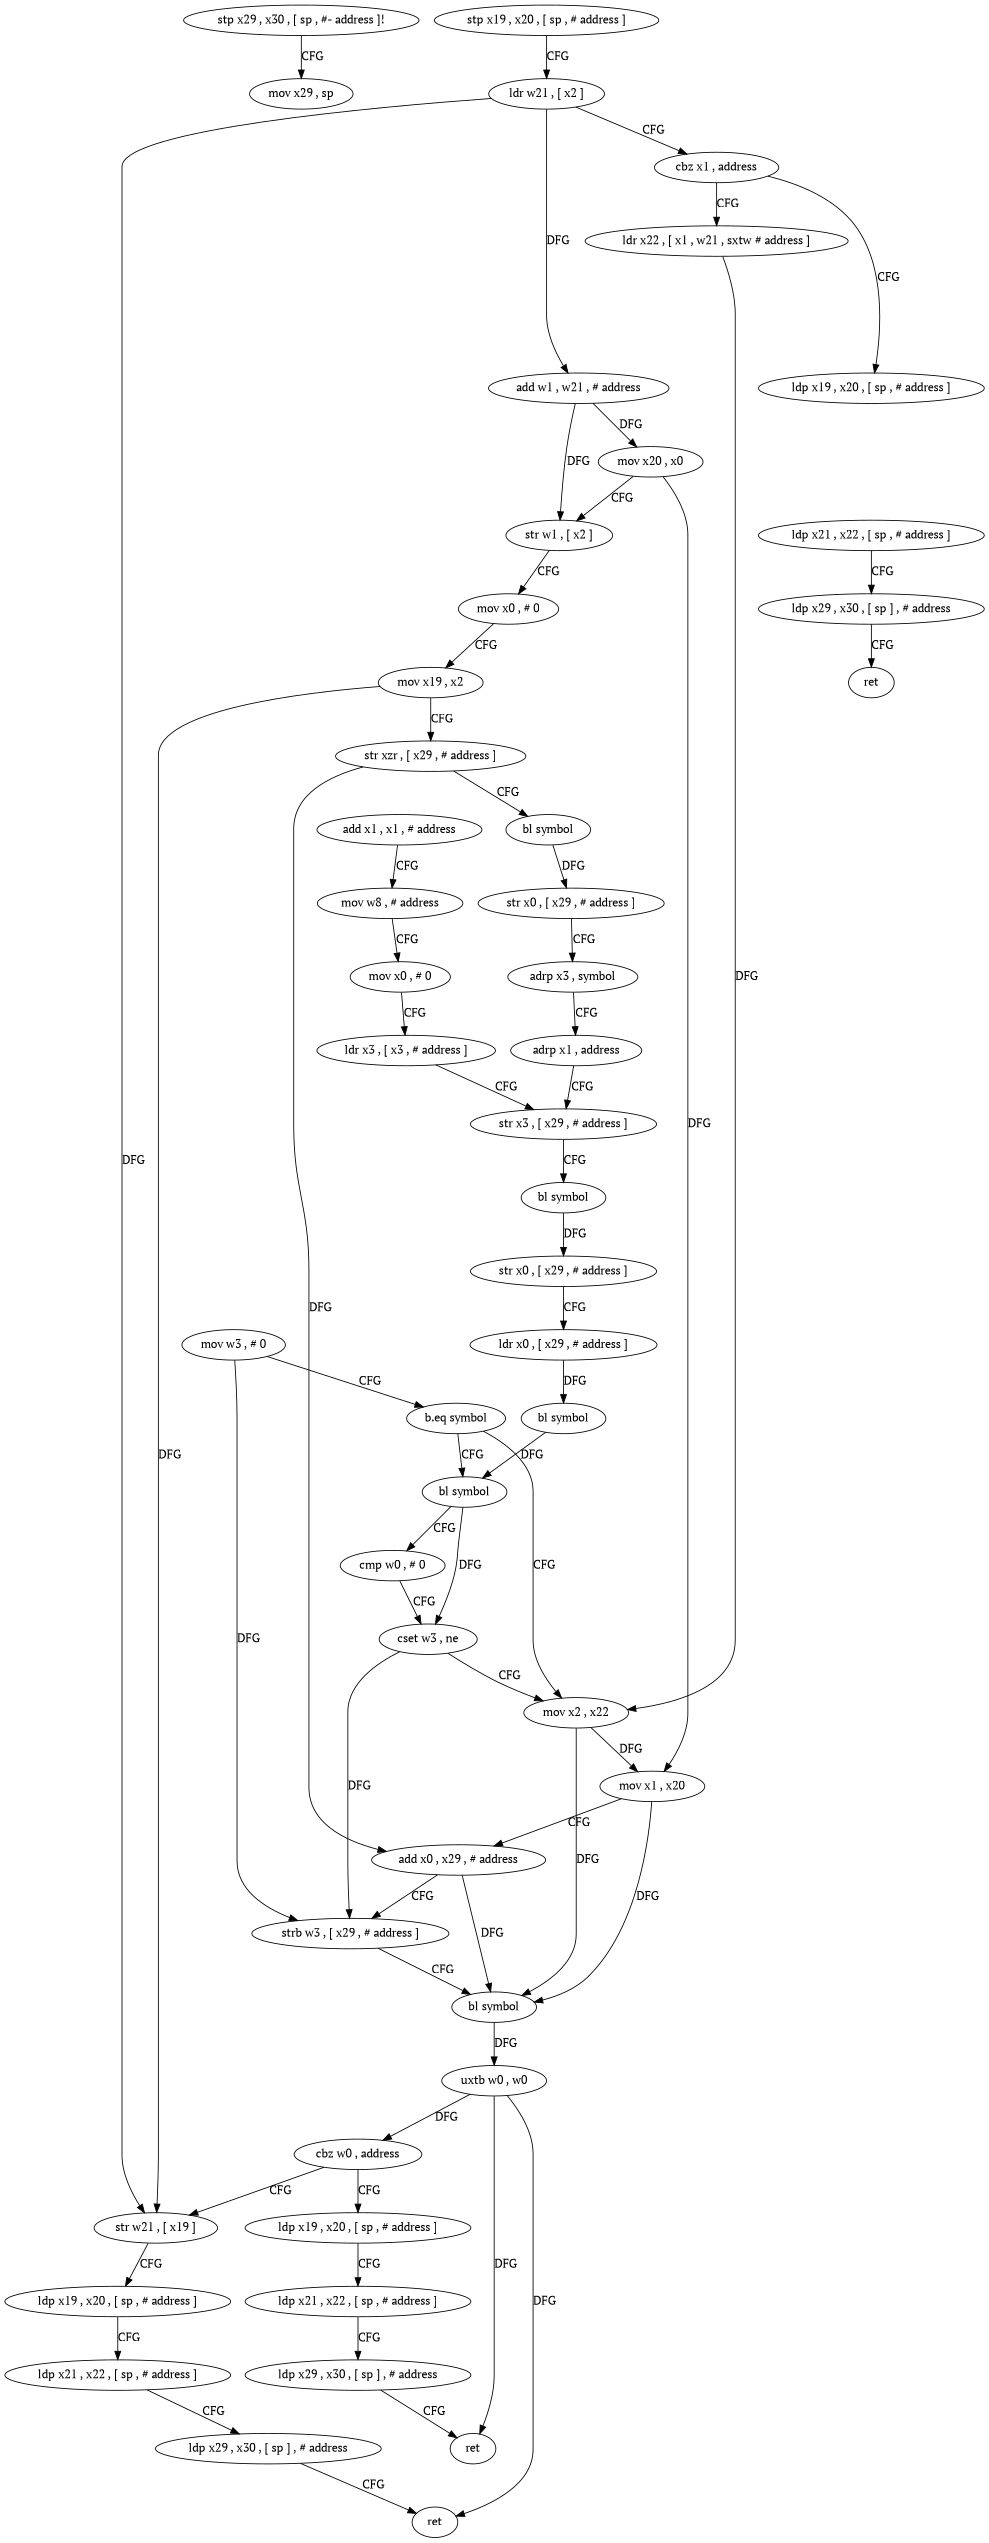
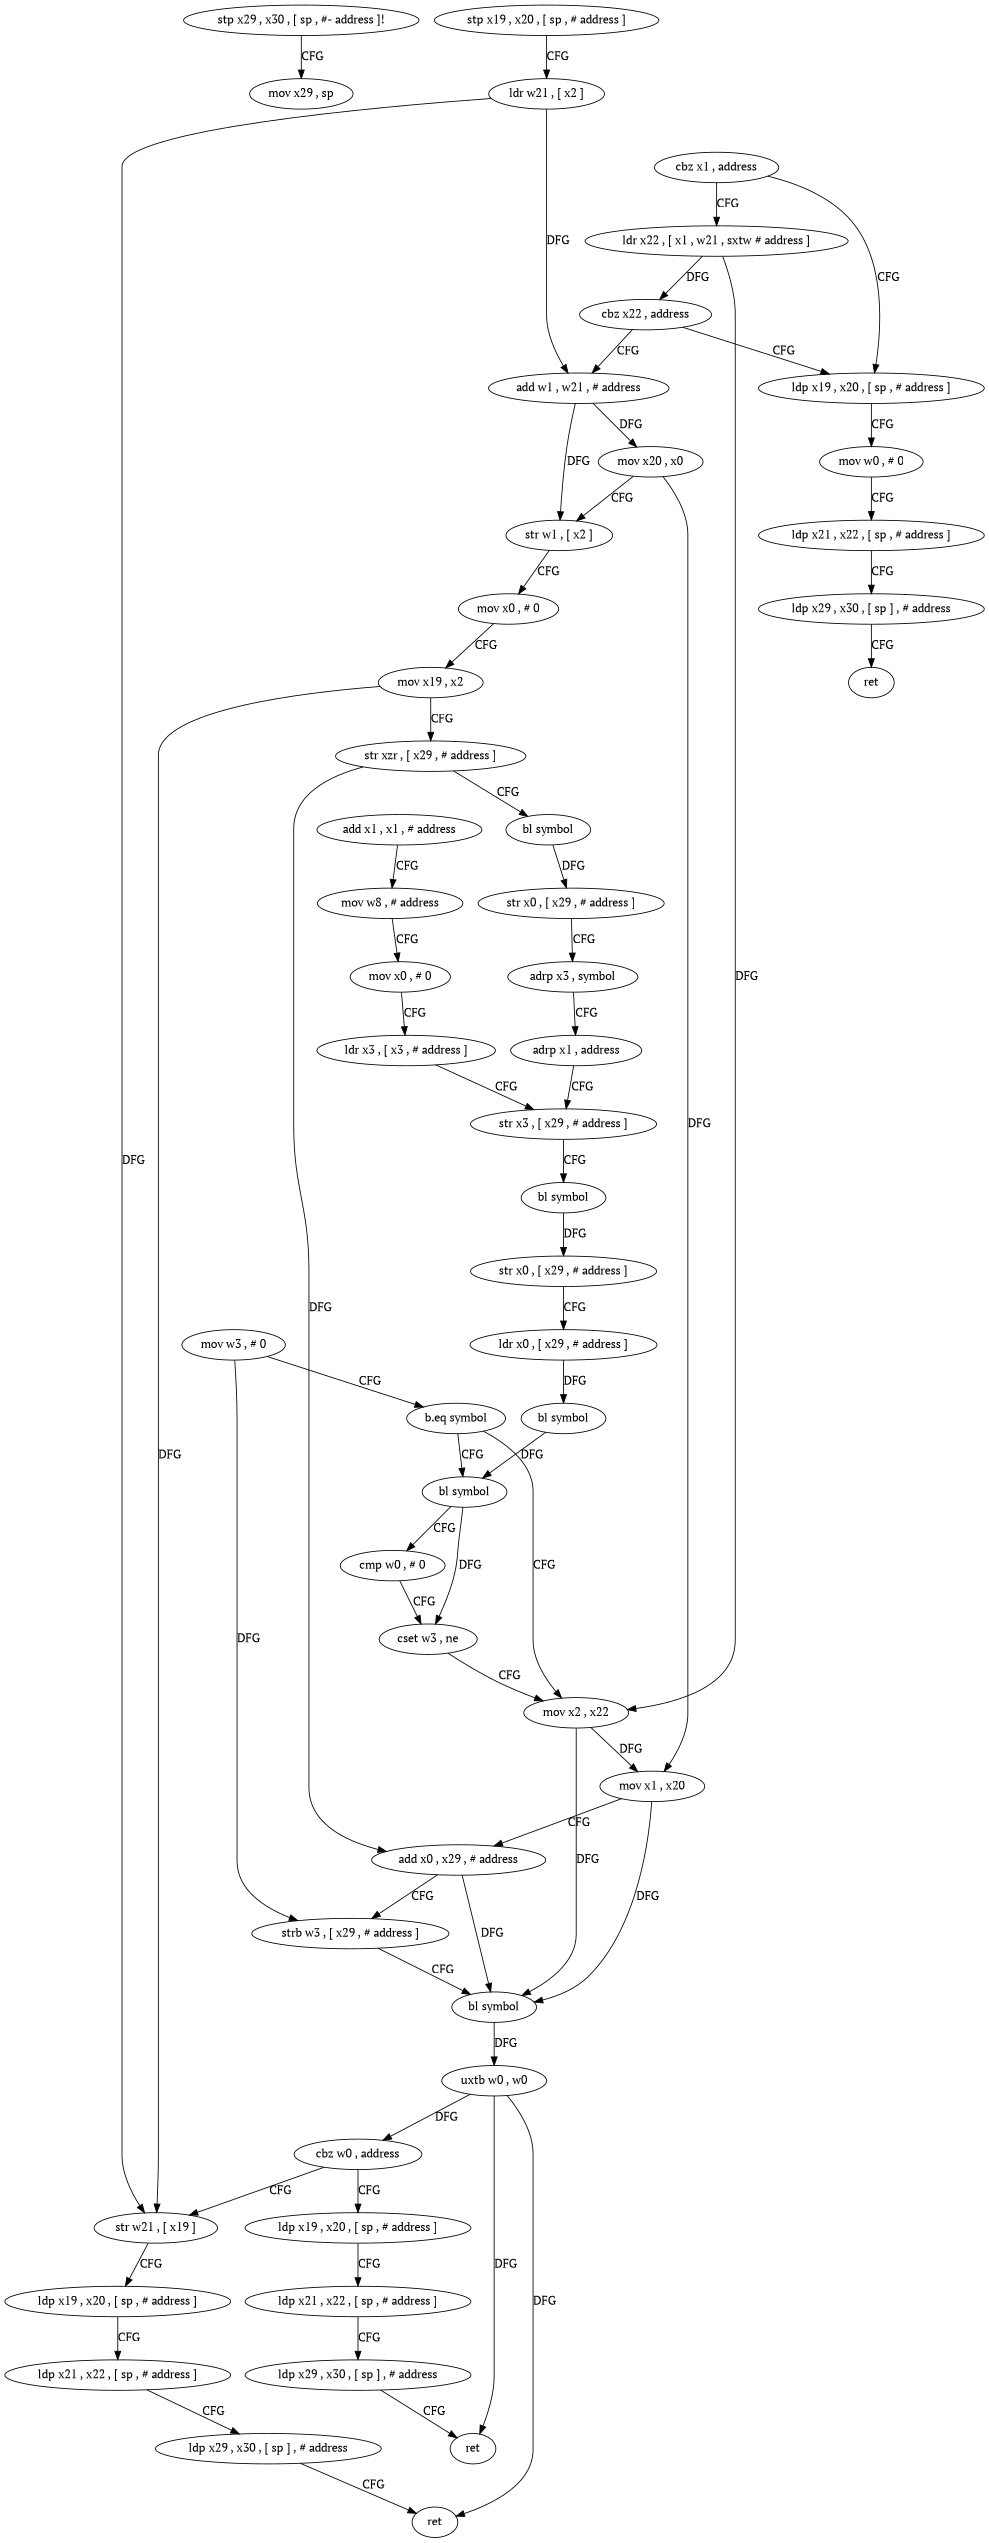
(627, 129) -> none
none -> (646, 315)
none -> (871, 462)
(348, 1769) -> none
